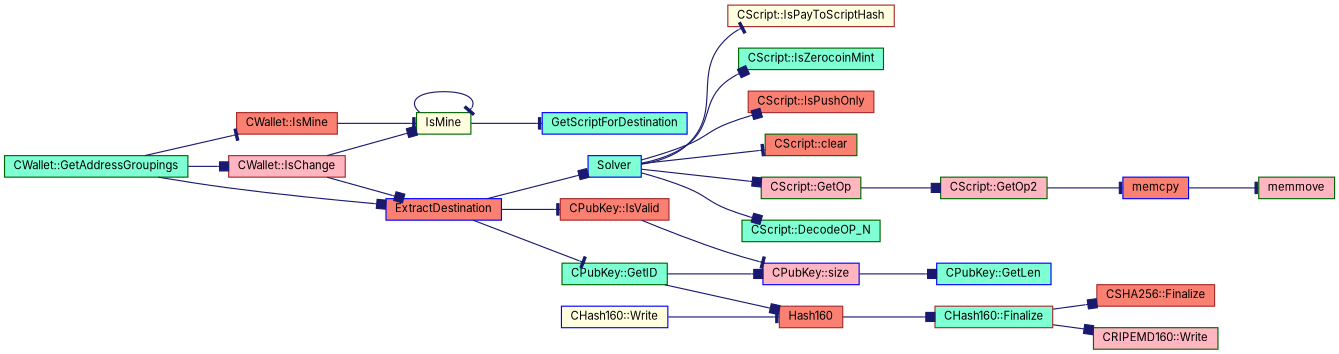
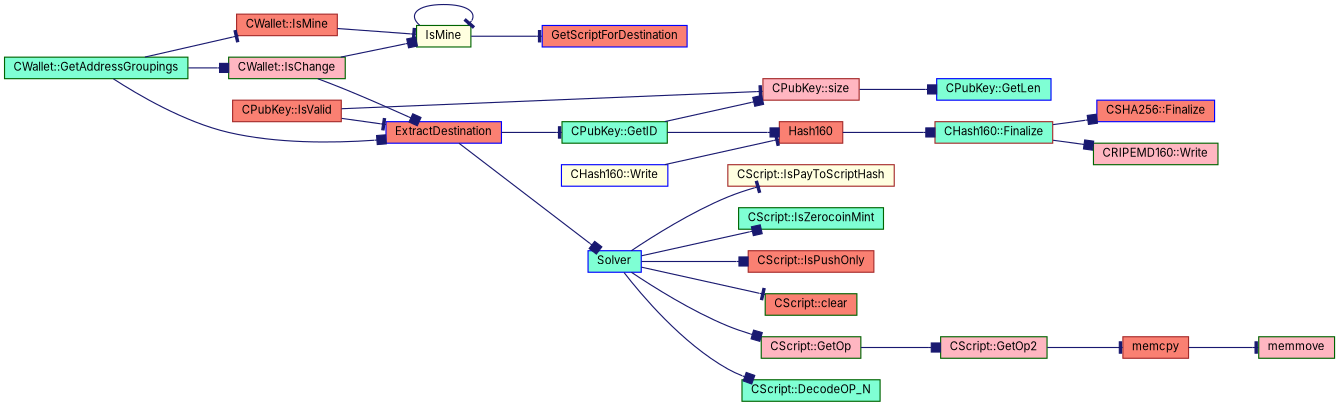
(615, 123) -> (615, 36)
(287, 166) -> (287, 68)
(1156, 188) -> (1156, 348)
(528, 209) -> (361, 121)
(811, 274) -> (811, 89)
(1156, 295) -> (1156, 111)
